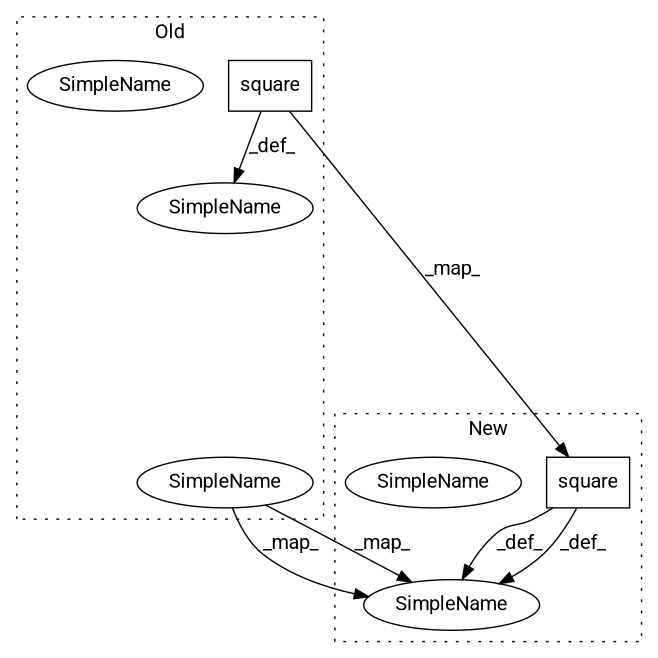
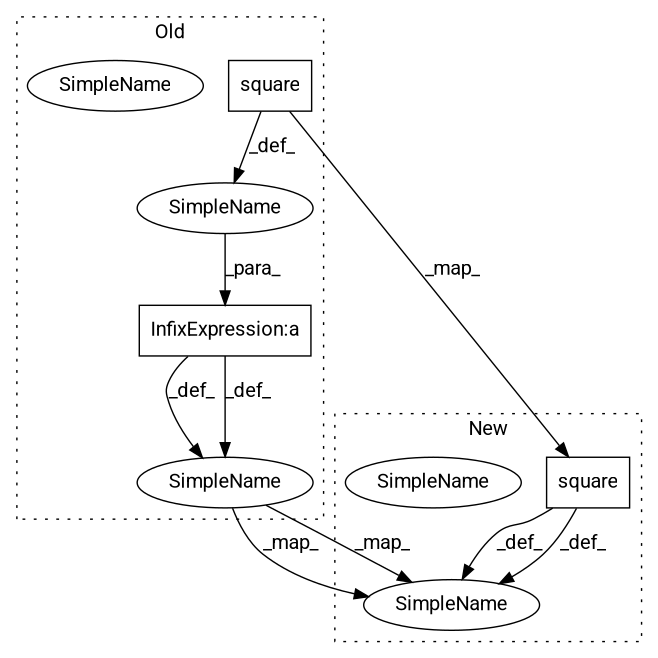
none -> (225, 331)
